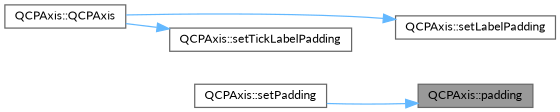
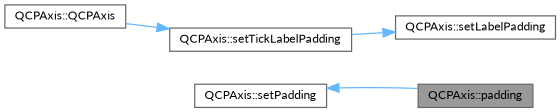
(255, 14) -> (367, 34)
(366, 104) -> (379, 88)
